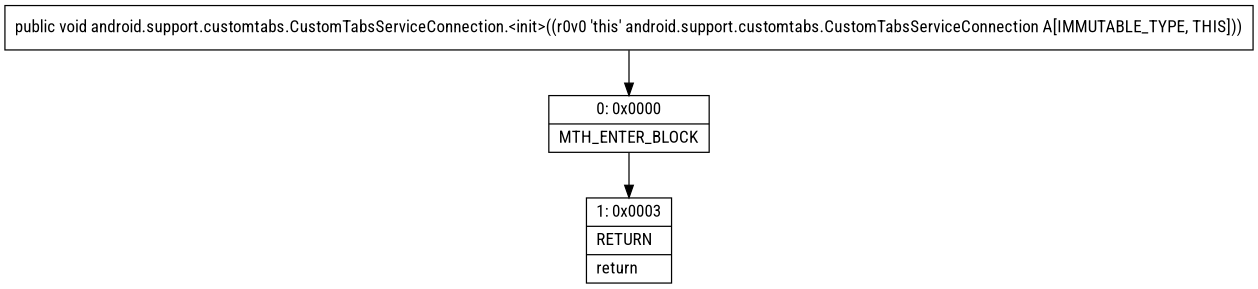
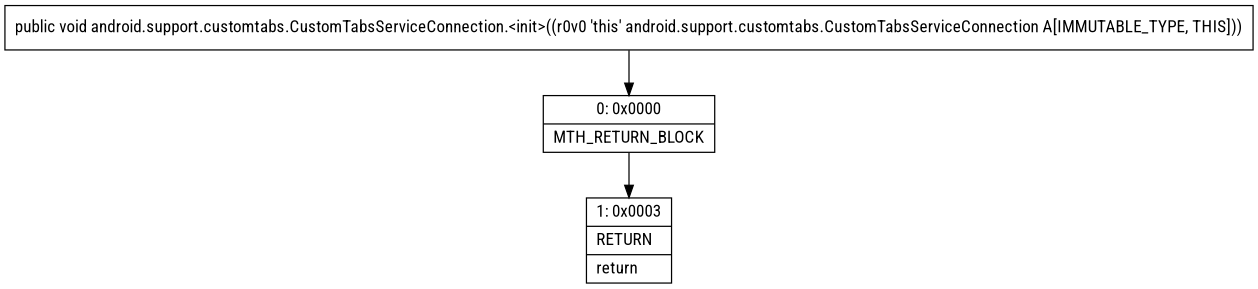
(629, 138) -> (629, 138)
